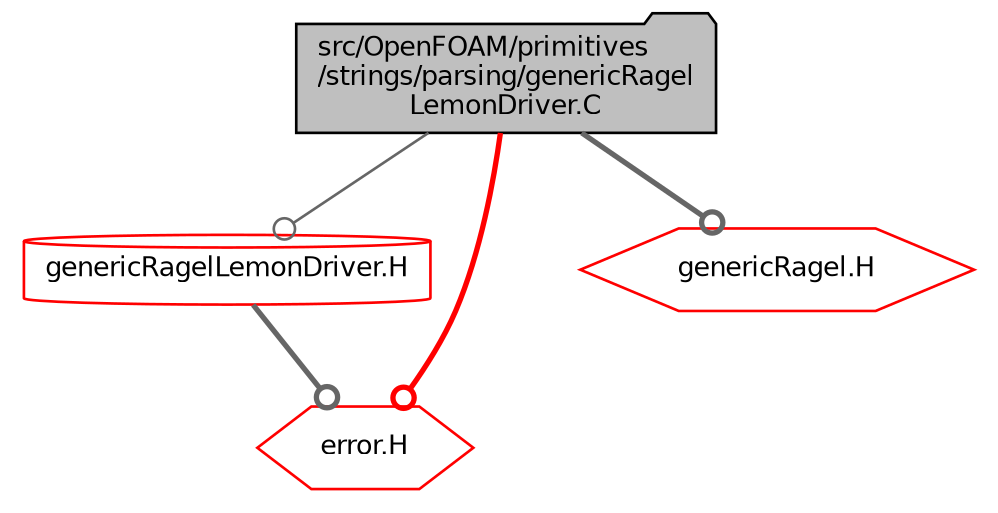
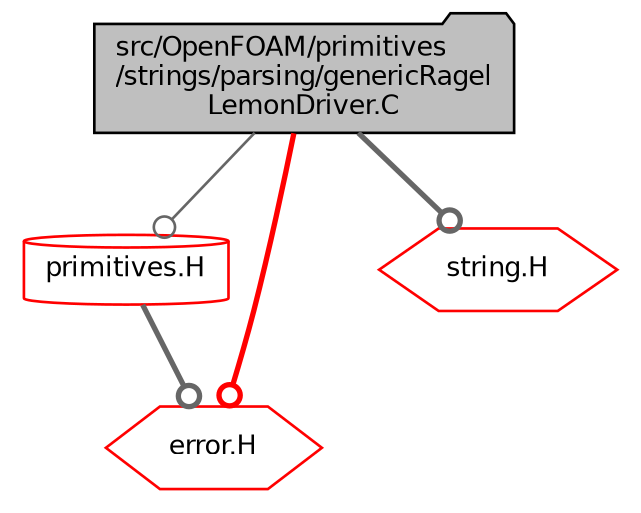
(227, 270) -> (126, 270)
(777, 270) -> (498, 270)
